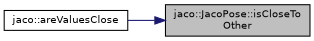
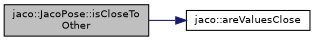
(141, 20) -> (162, 20)
